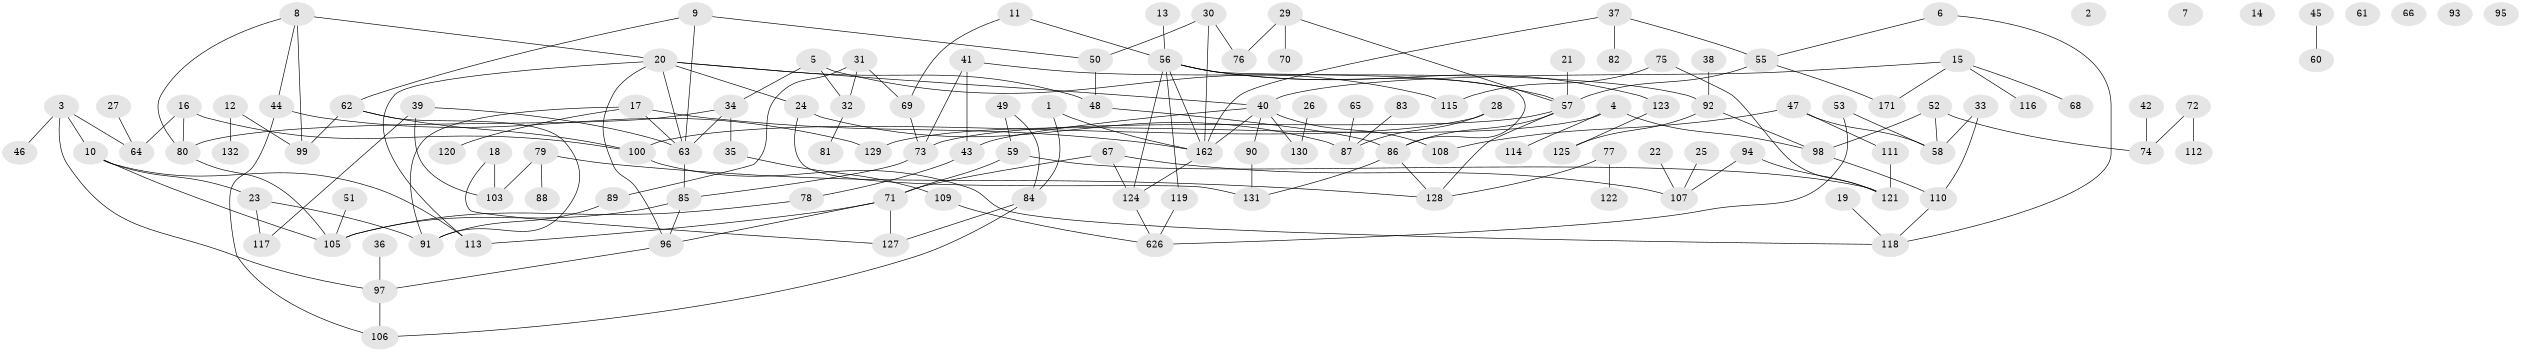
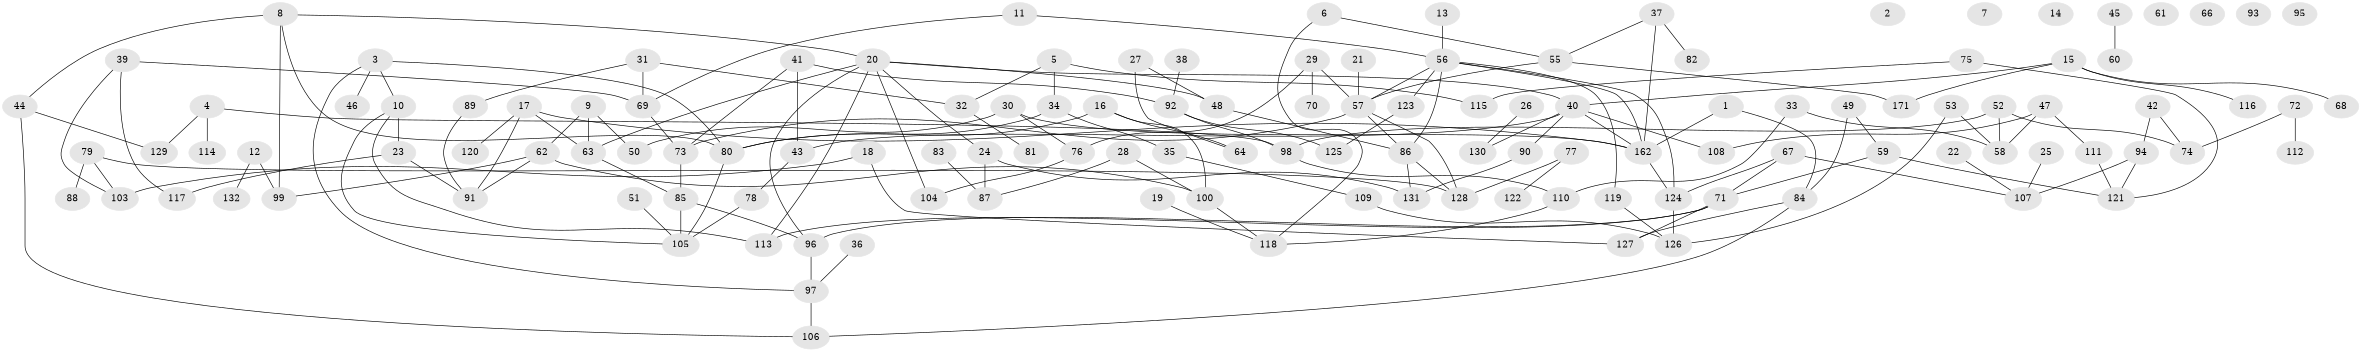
(1095, 83) -> (1181, 86)
(1356, 107) -> none
(543, 117) -> (372, 75)
(99, 130) -> (558, 73)
(708, 130) -> none
none -> (2147, 130)
none -> (929, 199)
(1155, 245) -> (1673, 245)
